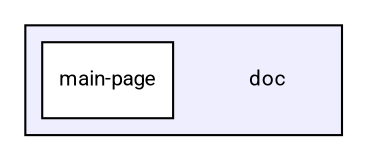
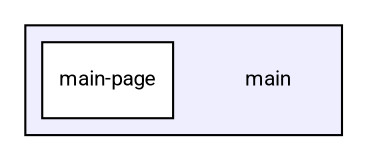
(268, 80) -> (268, 80)
